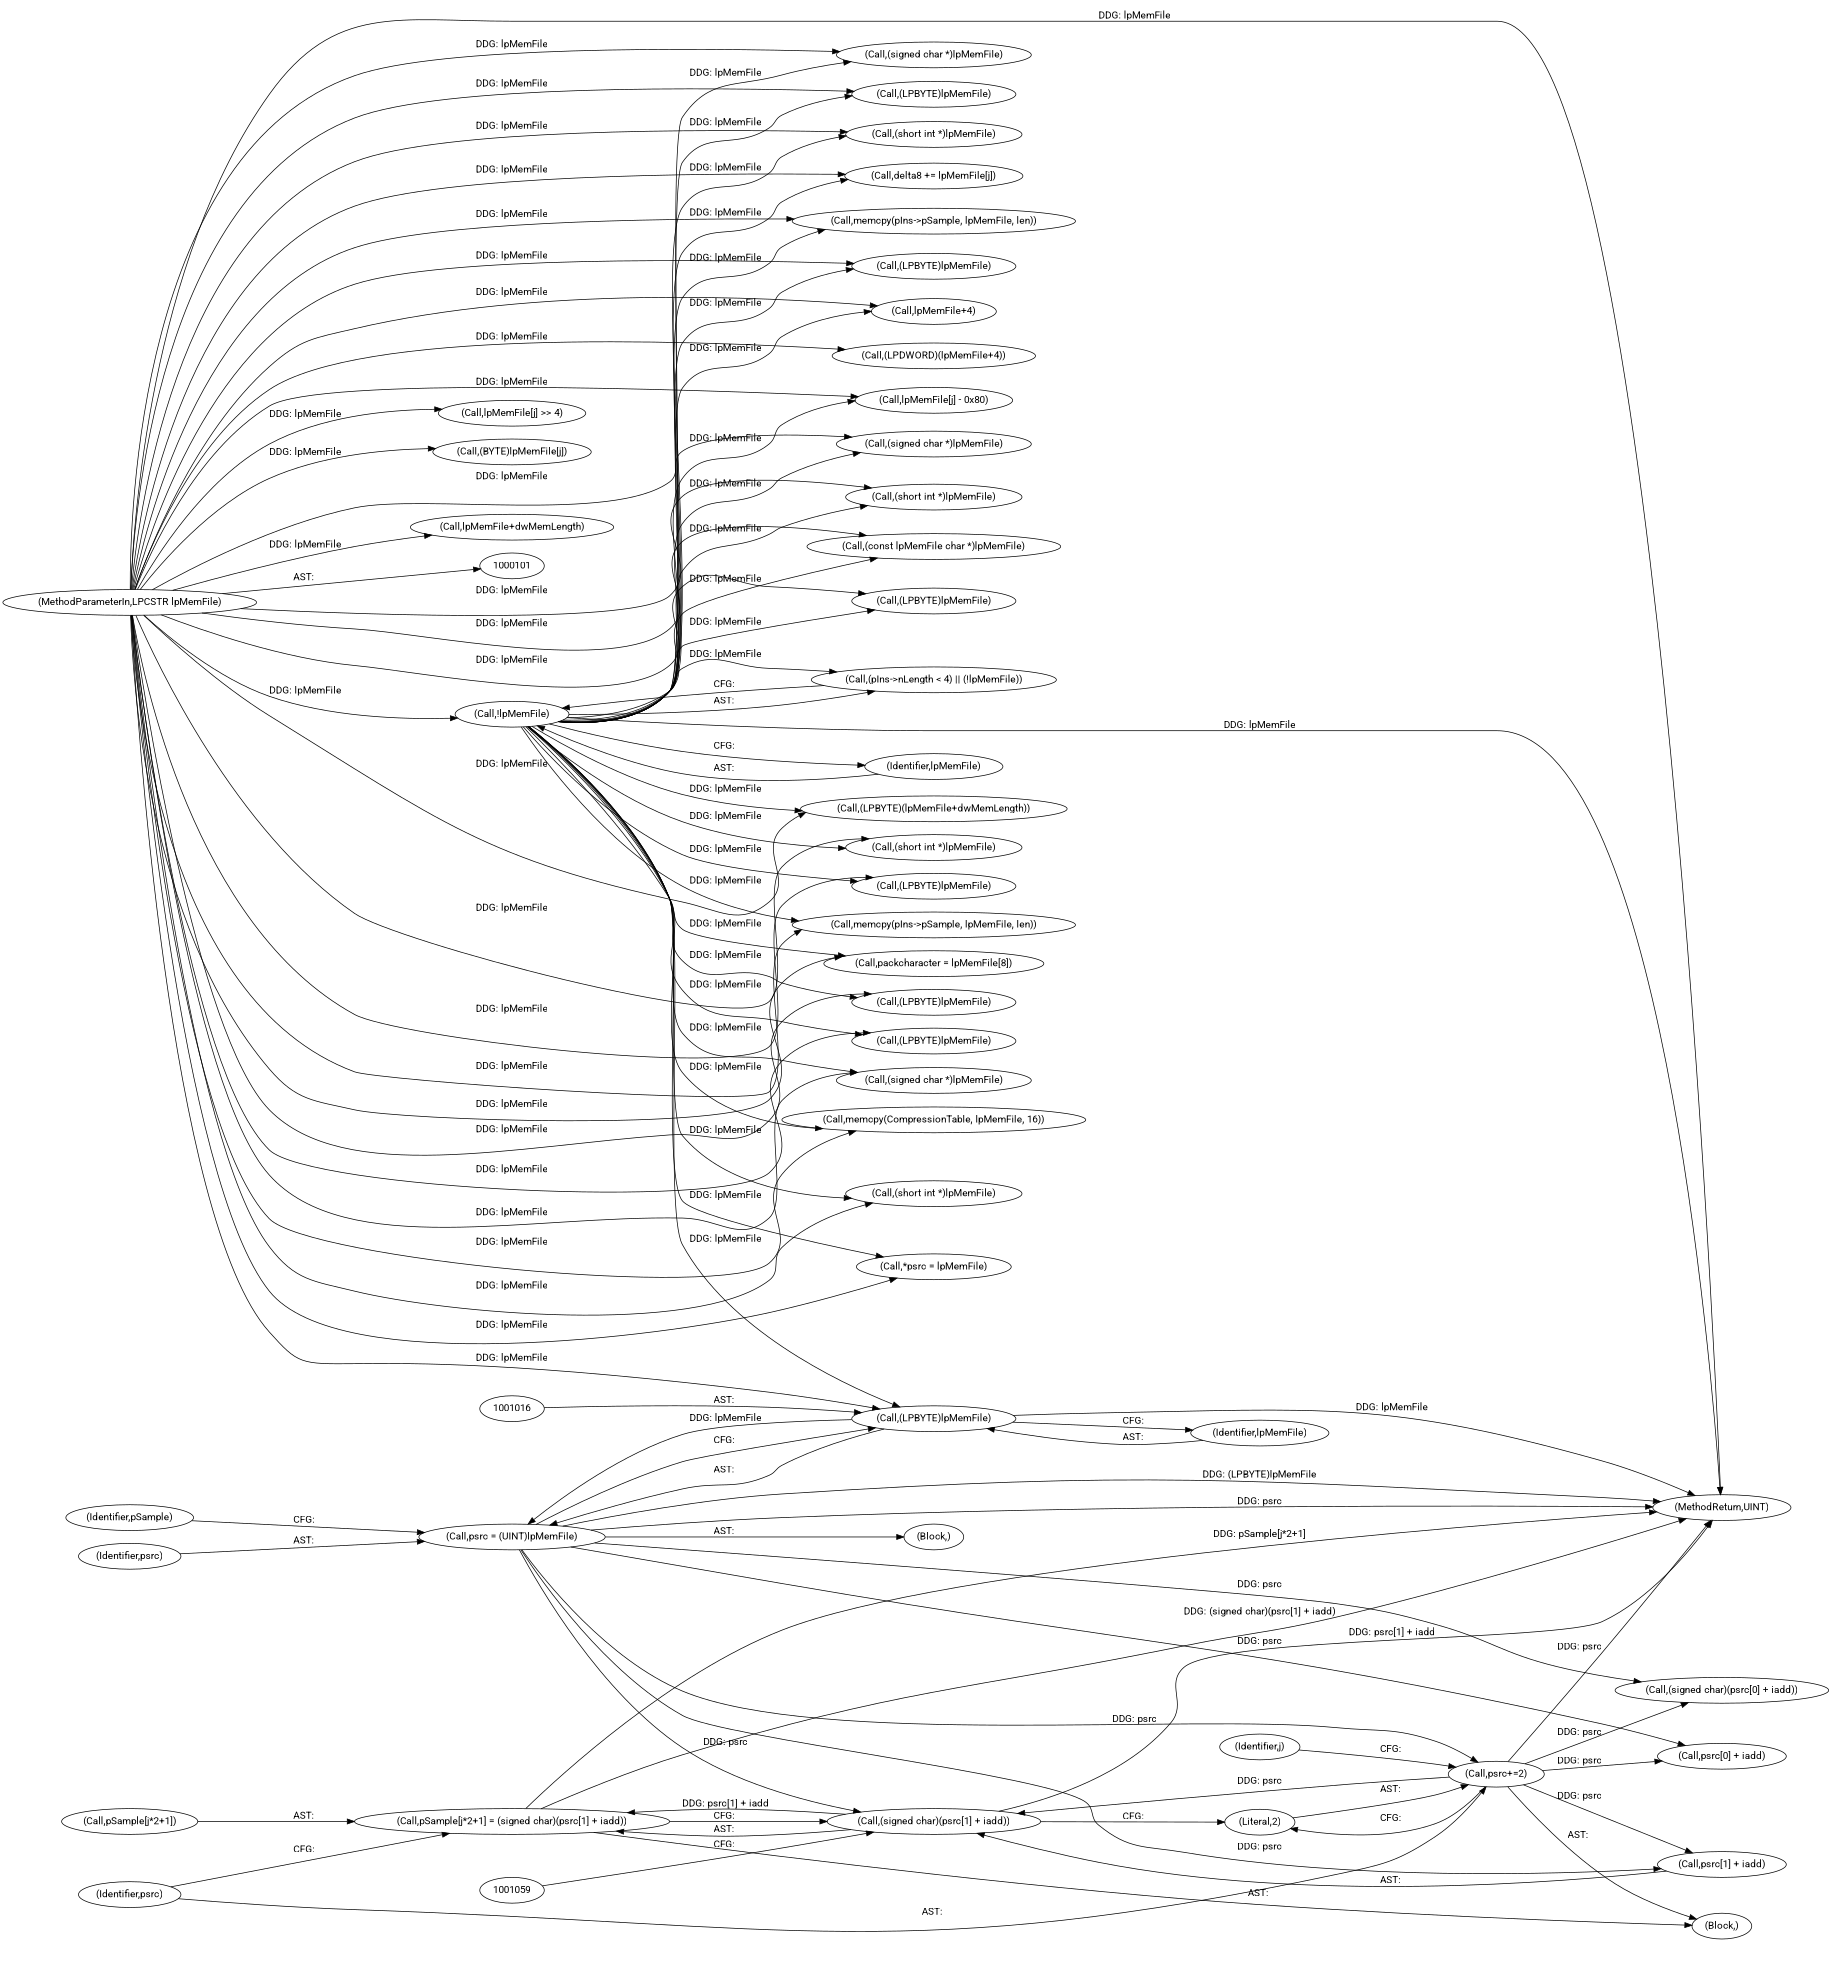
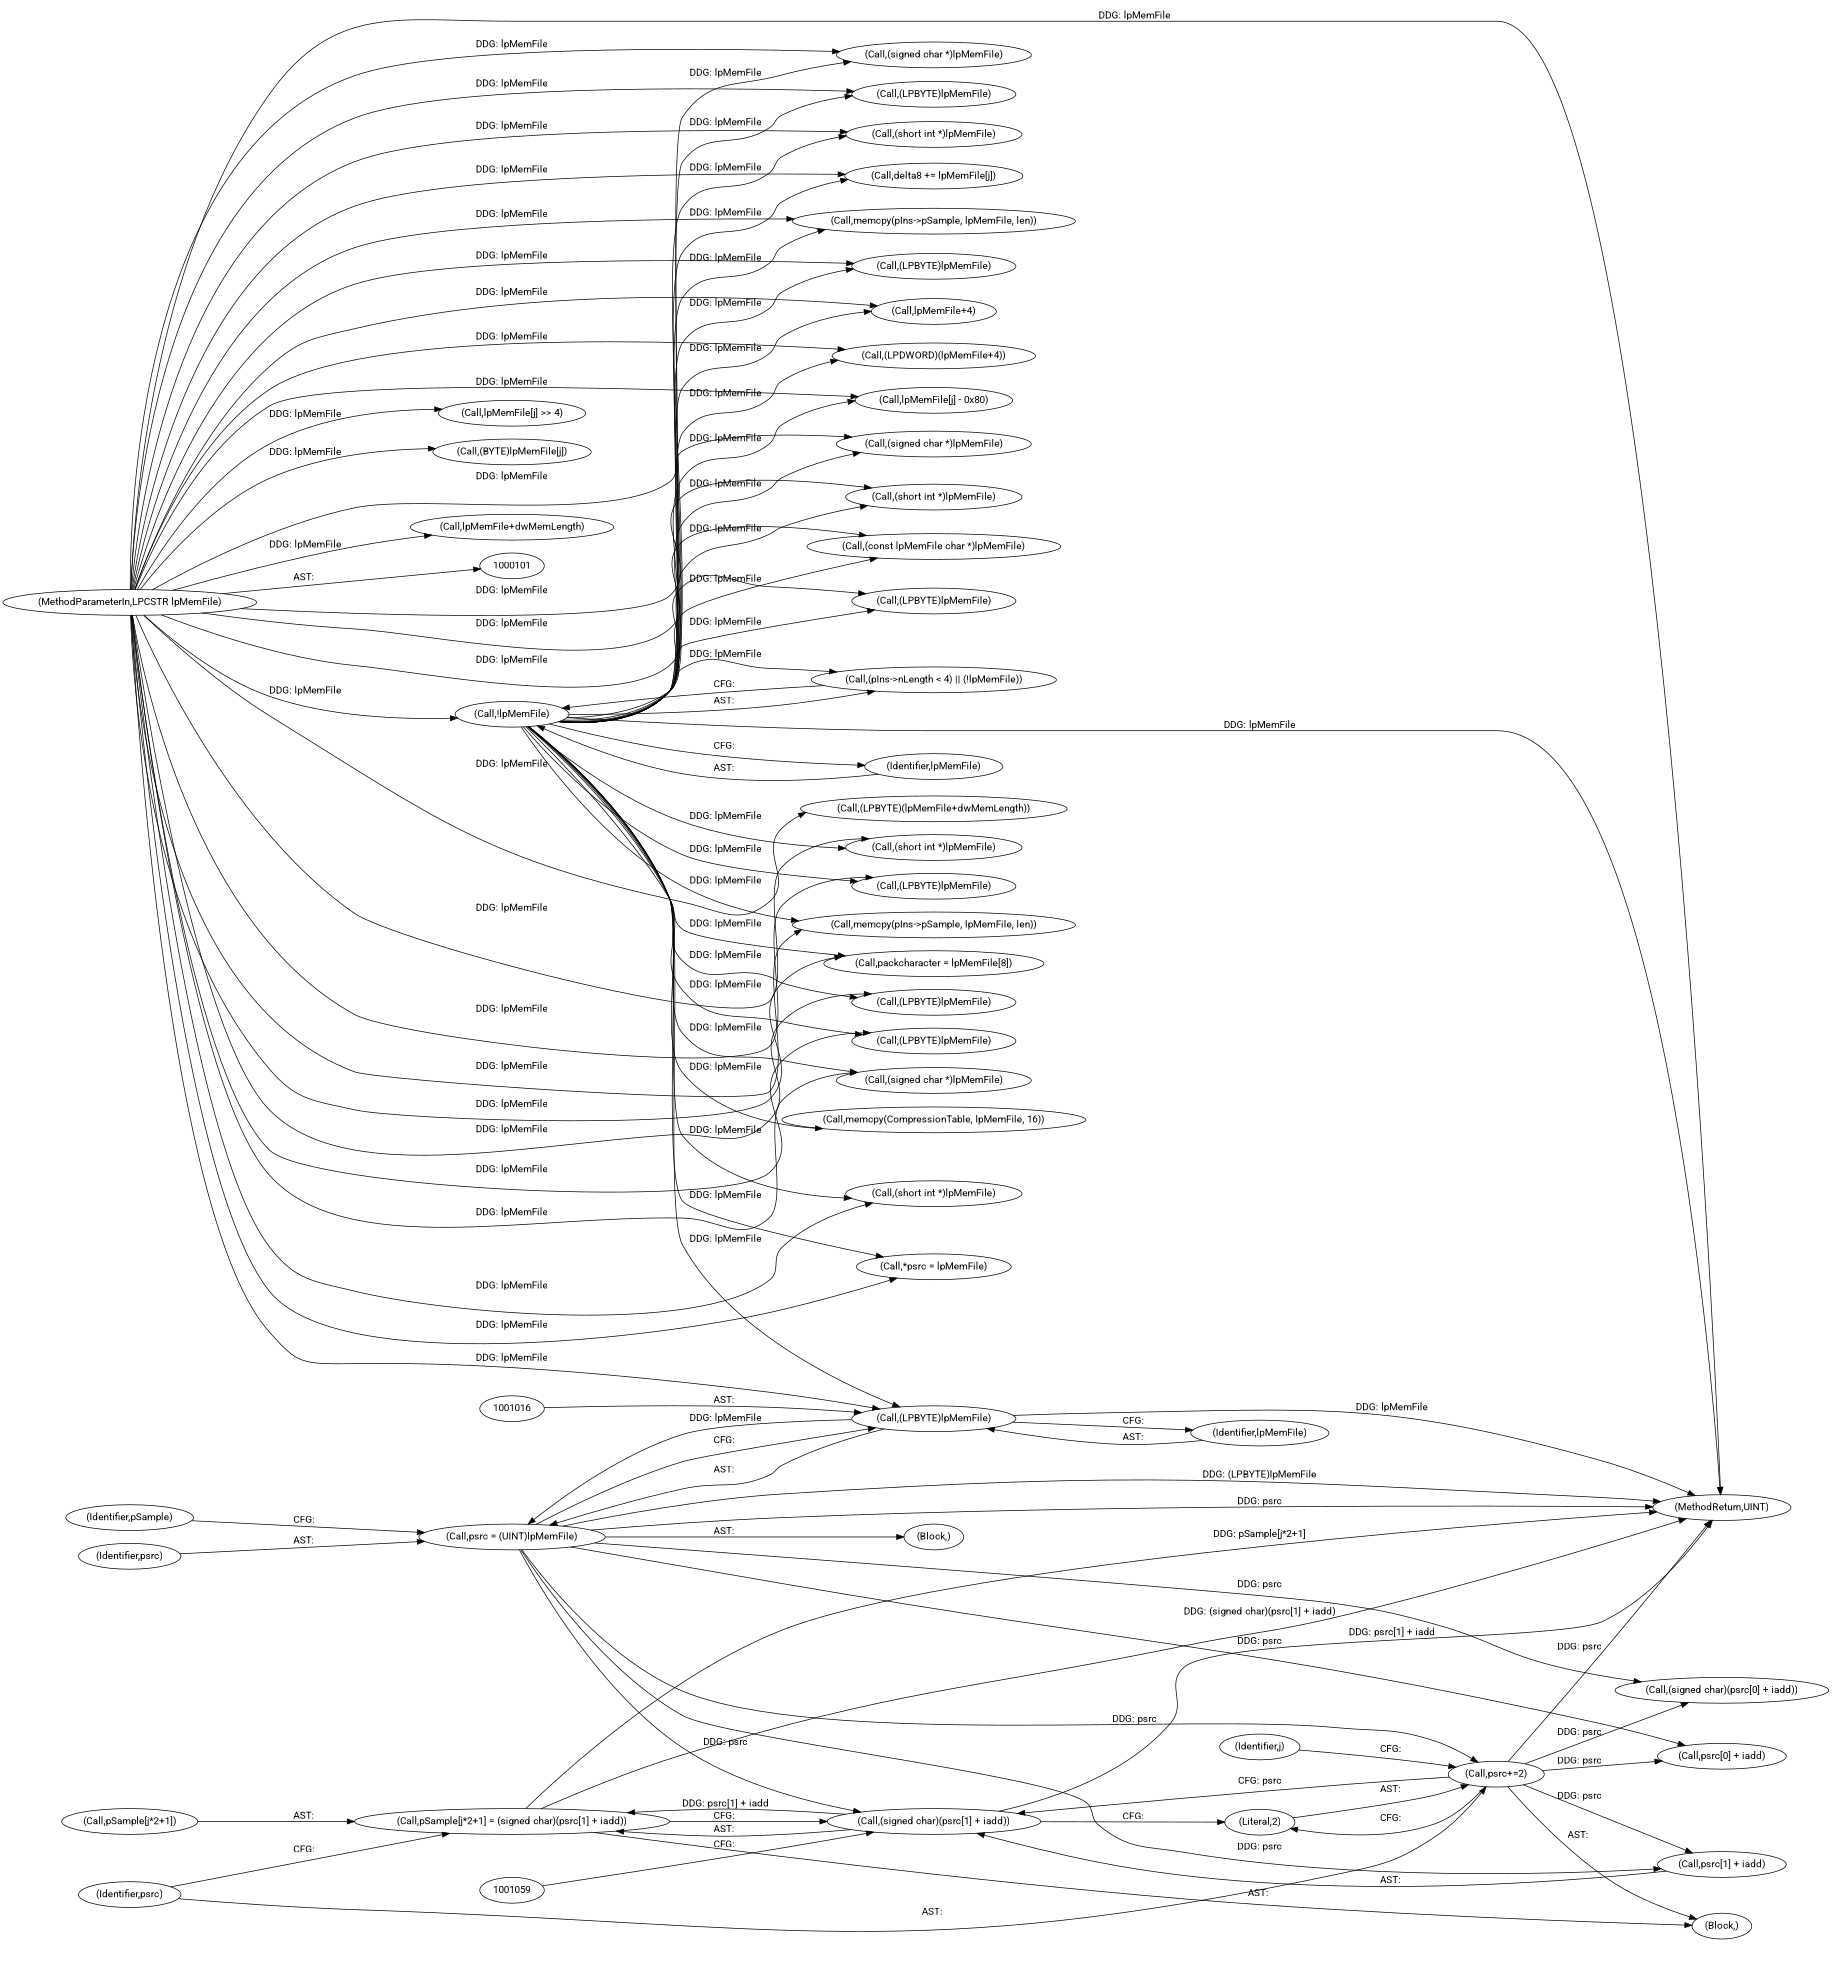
(657, 787) -> (687, 429)
(296, 1231) -> none
(1260, 1781) -> (1260, 1781)
